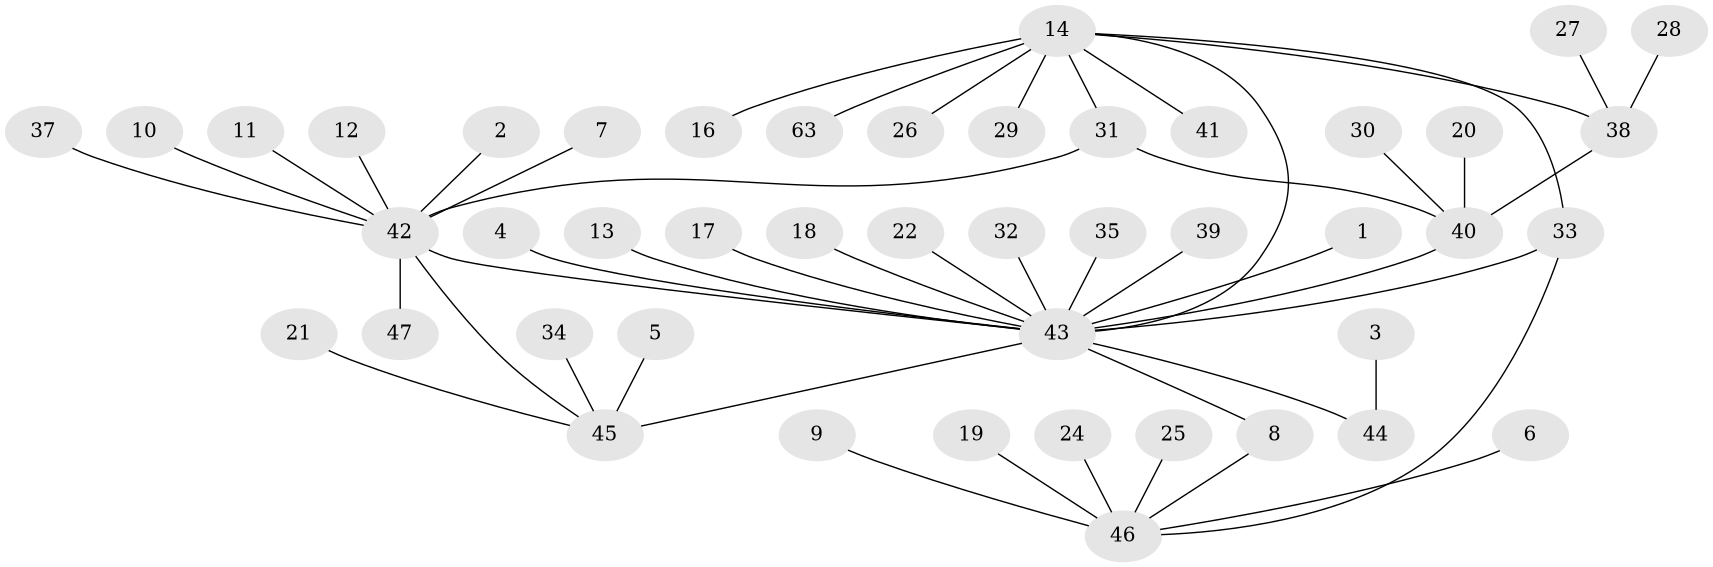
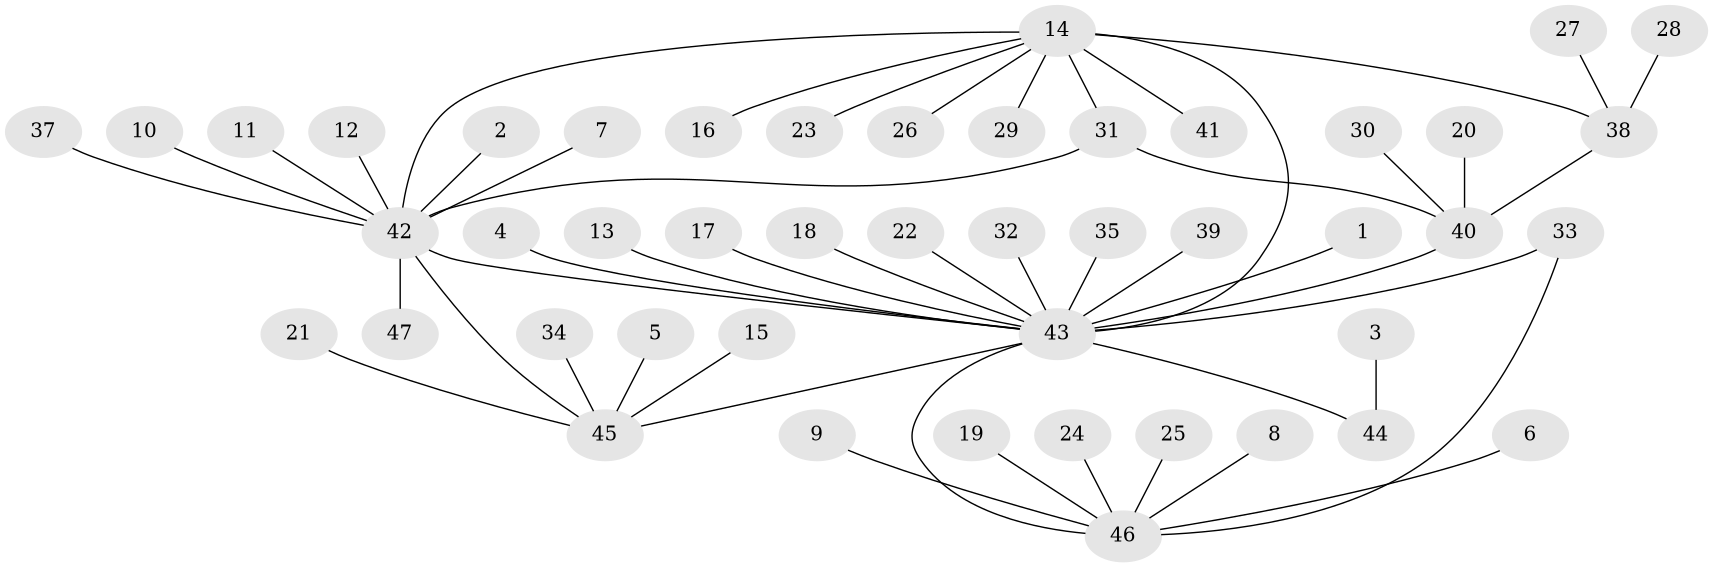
(1366, 60) -> (674, 49)
(805, 132) -> (805, 132)
none -> (757, 334)
(1167, 384) -> (923, 463)
